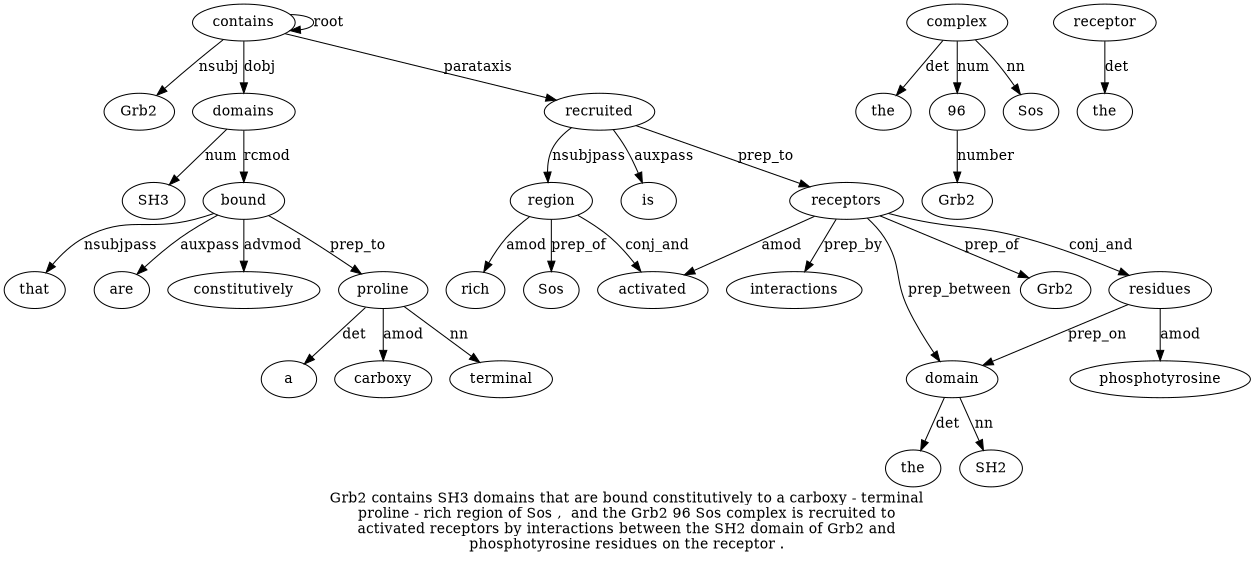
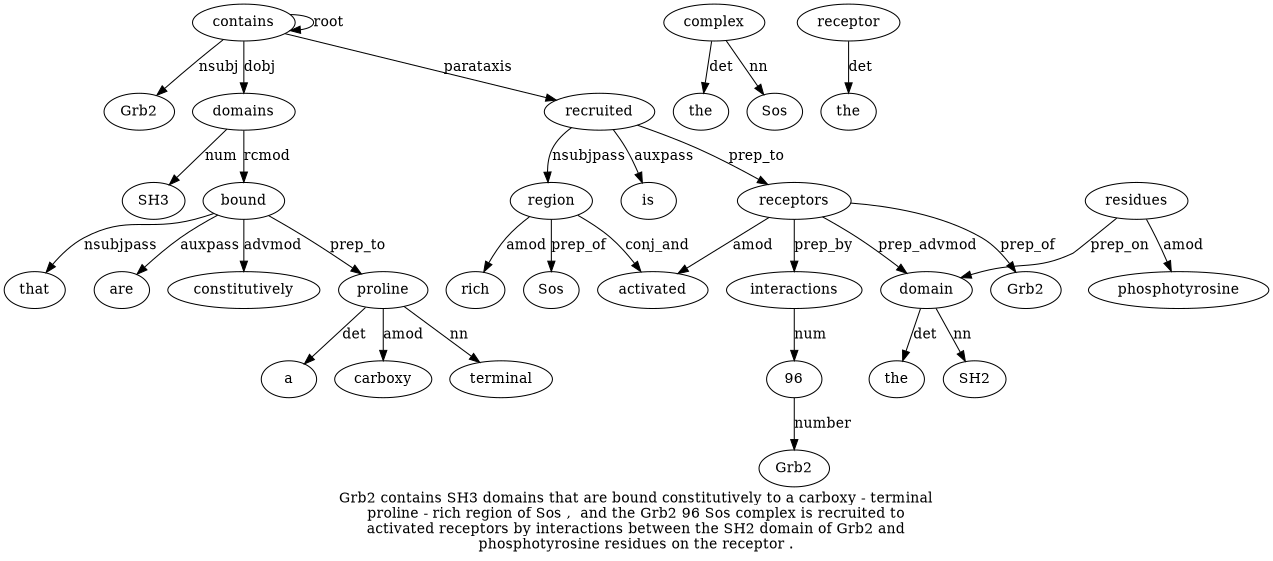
(957, 62) -> (794, 330)
(1006, 233) -> none
(960, 290) -> (928, 245)
